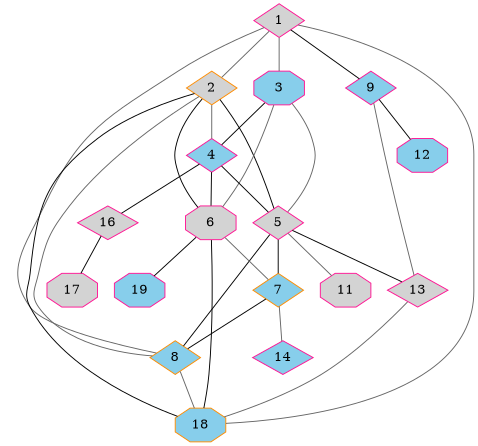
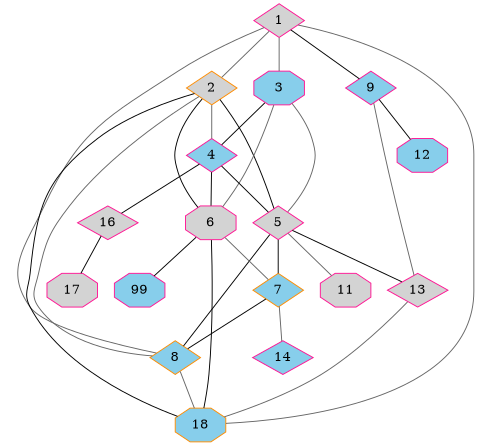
(140, 290) -> (140, 290)
